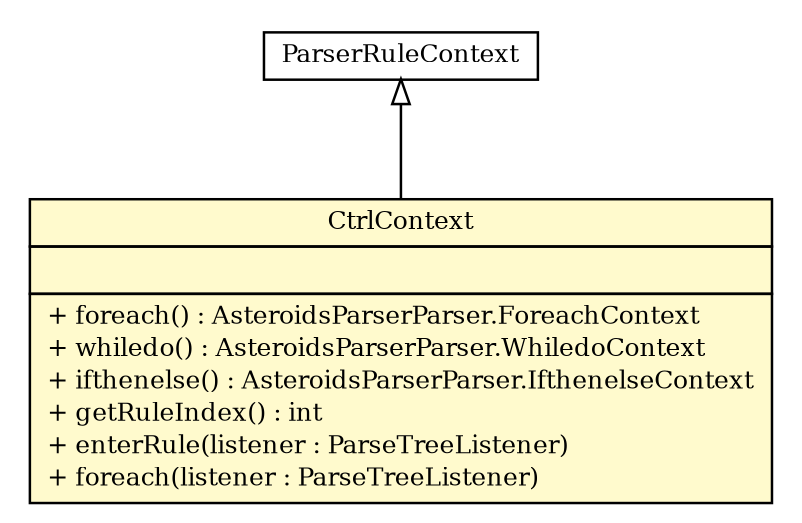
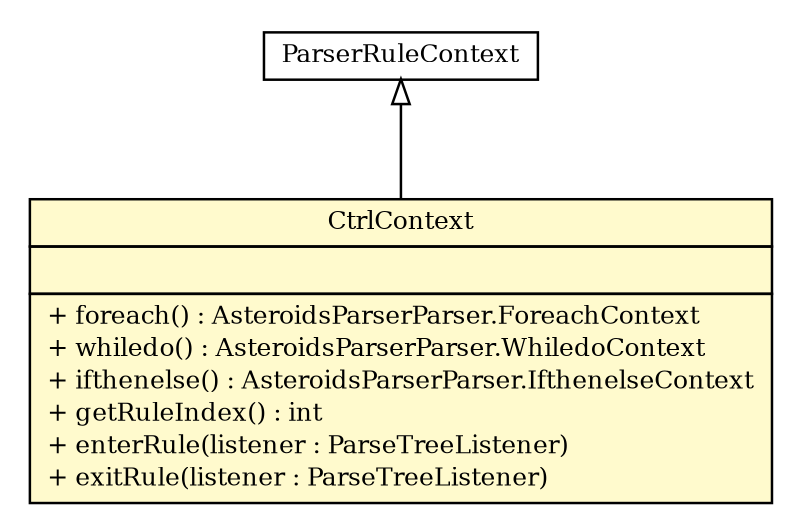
(294, 478) -> (299, 478)
